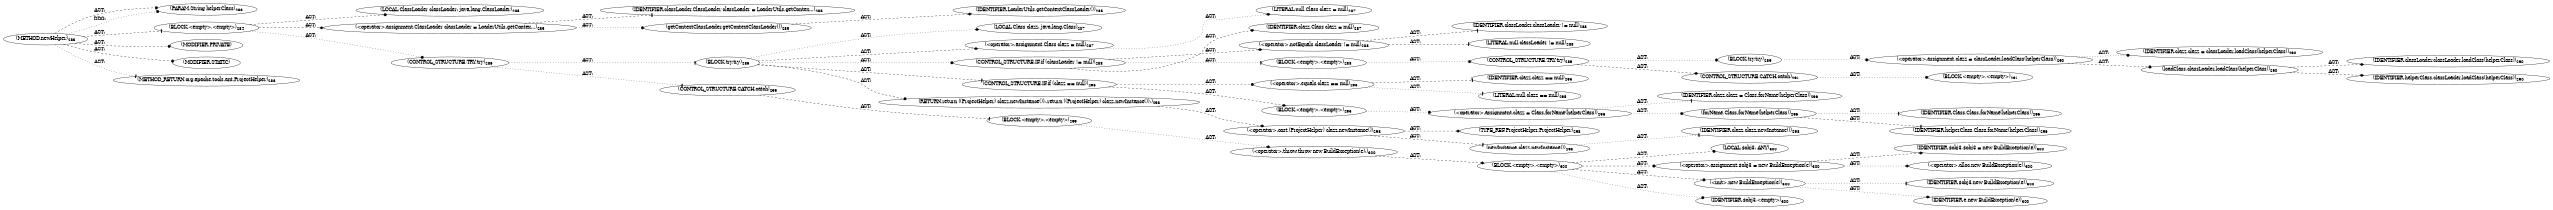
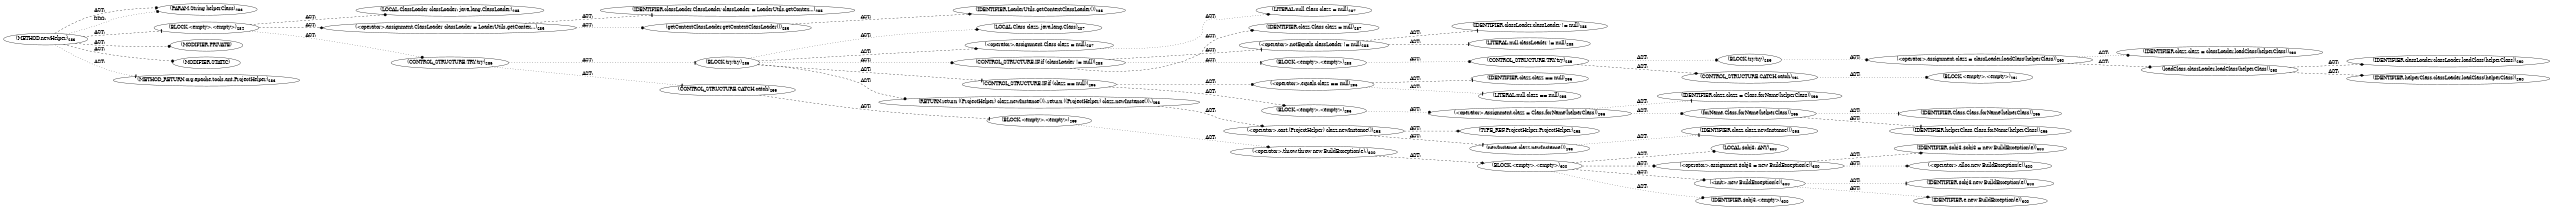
(1185, 55) -> (1185, 55)
